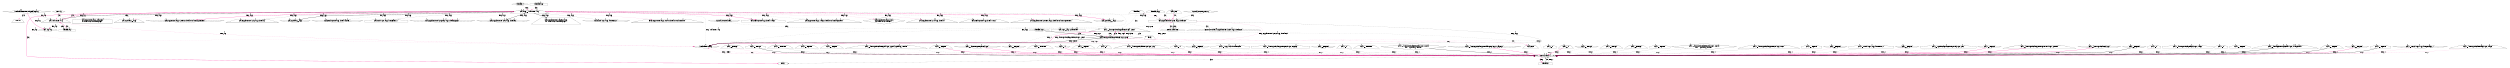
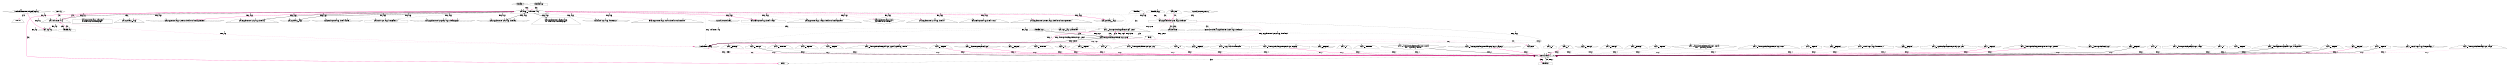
(339, 14) -> (339, 14)
(1173, 30) -> (1173, 30)
(1412, 55) -> (1412, 55)
(1825, 55) -> (1825, 55)
